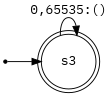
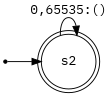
(69, 62) -> (69, 62)
